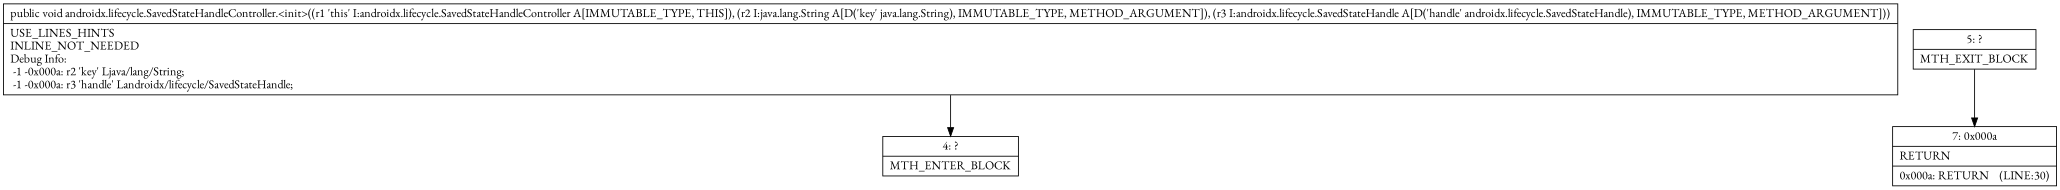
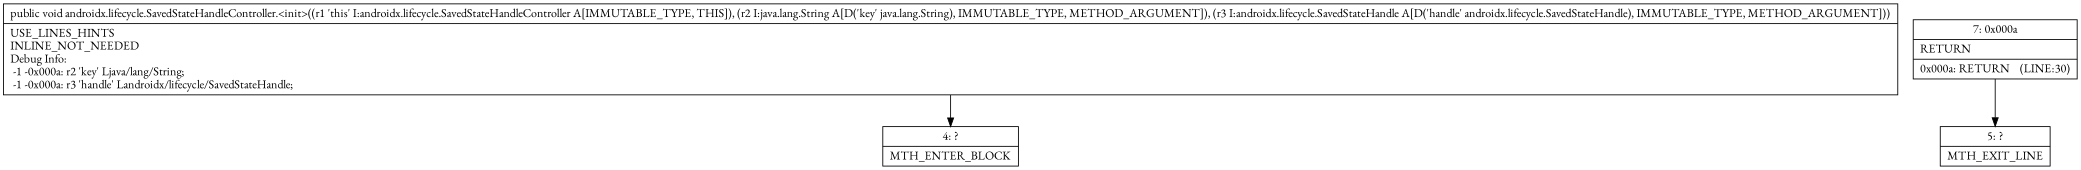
(1975, 59) -> (1995, 156)
(1975, 94) -> (1995, 98)
